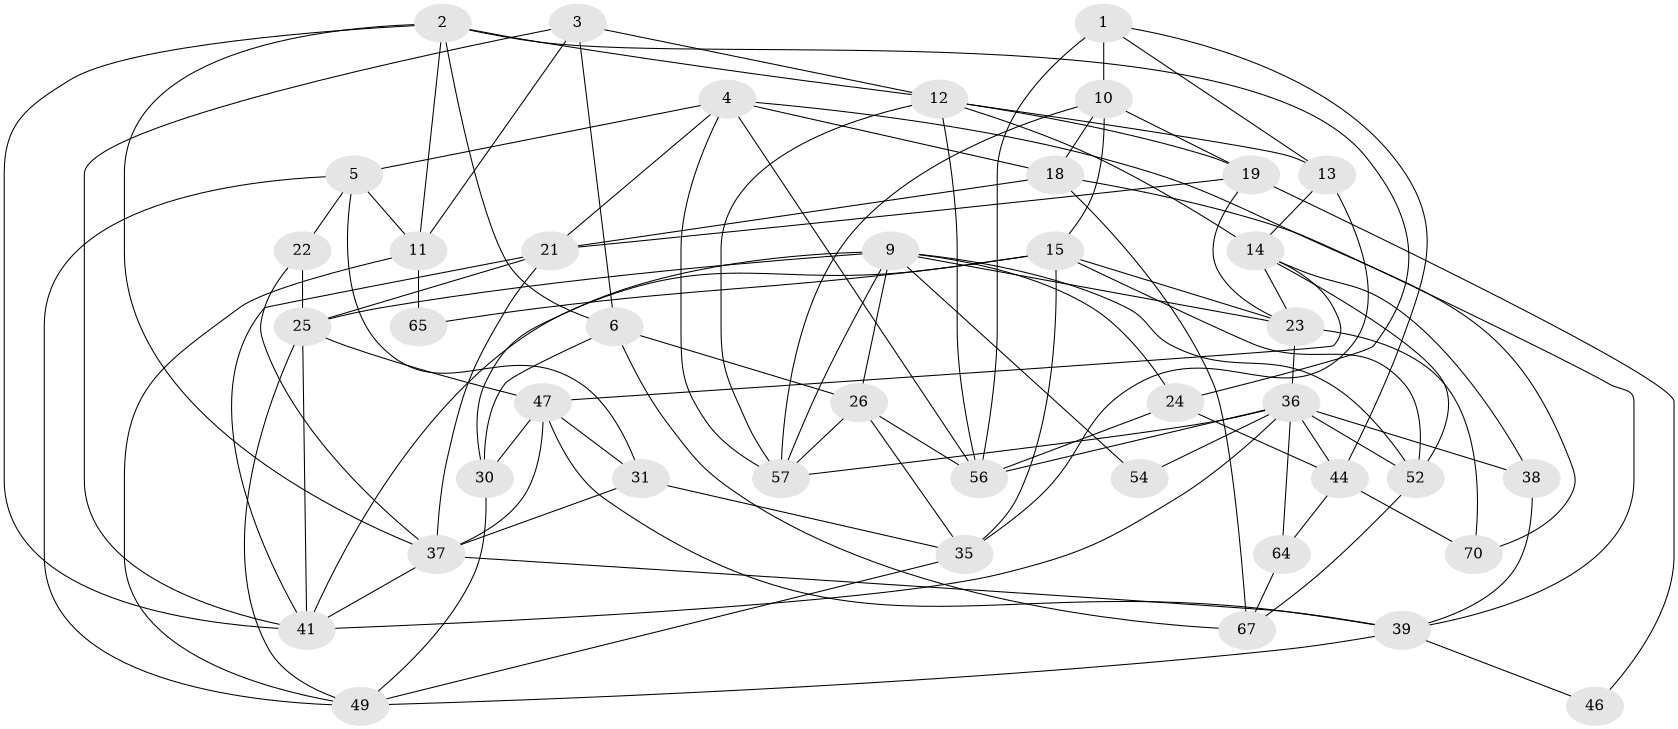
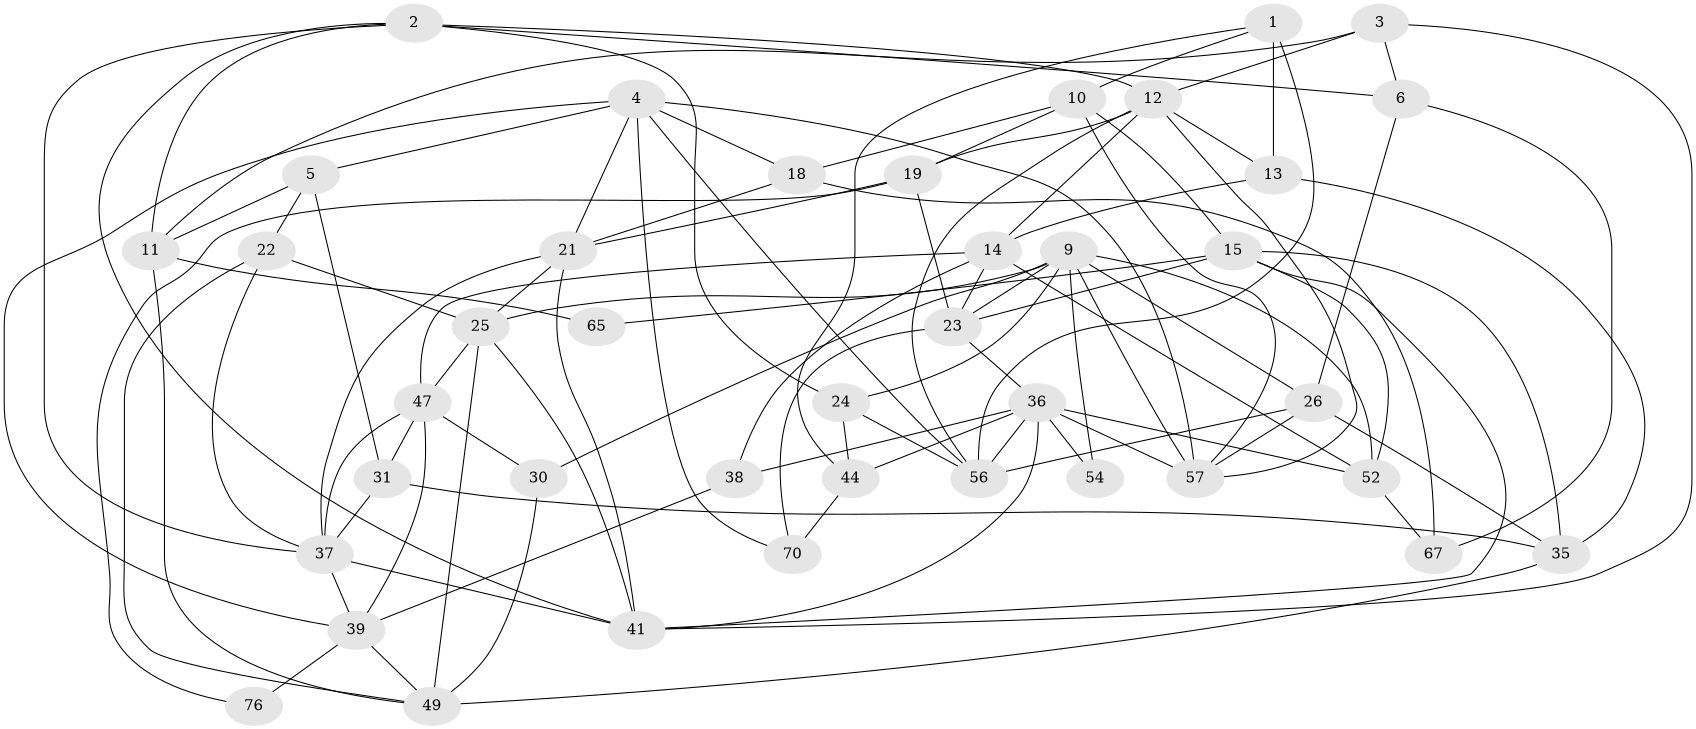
(1526, 341) -> (52, 262)
(512, 378) -> none
(44, 444) -> (124, 546)
(1282, 554) -> none
(1595, 706) -> (254, 706)
